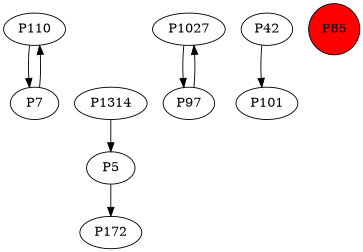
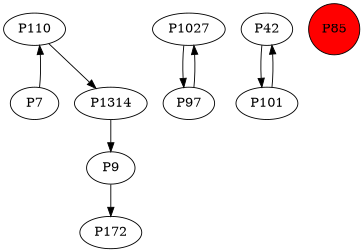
(29, 62) -> (69, 63)
none -> (273, 71)
(111, 168) -> (111, 168)
